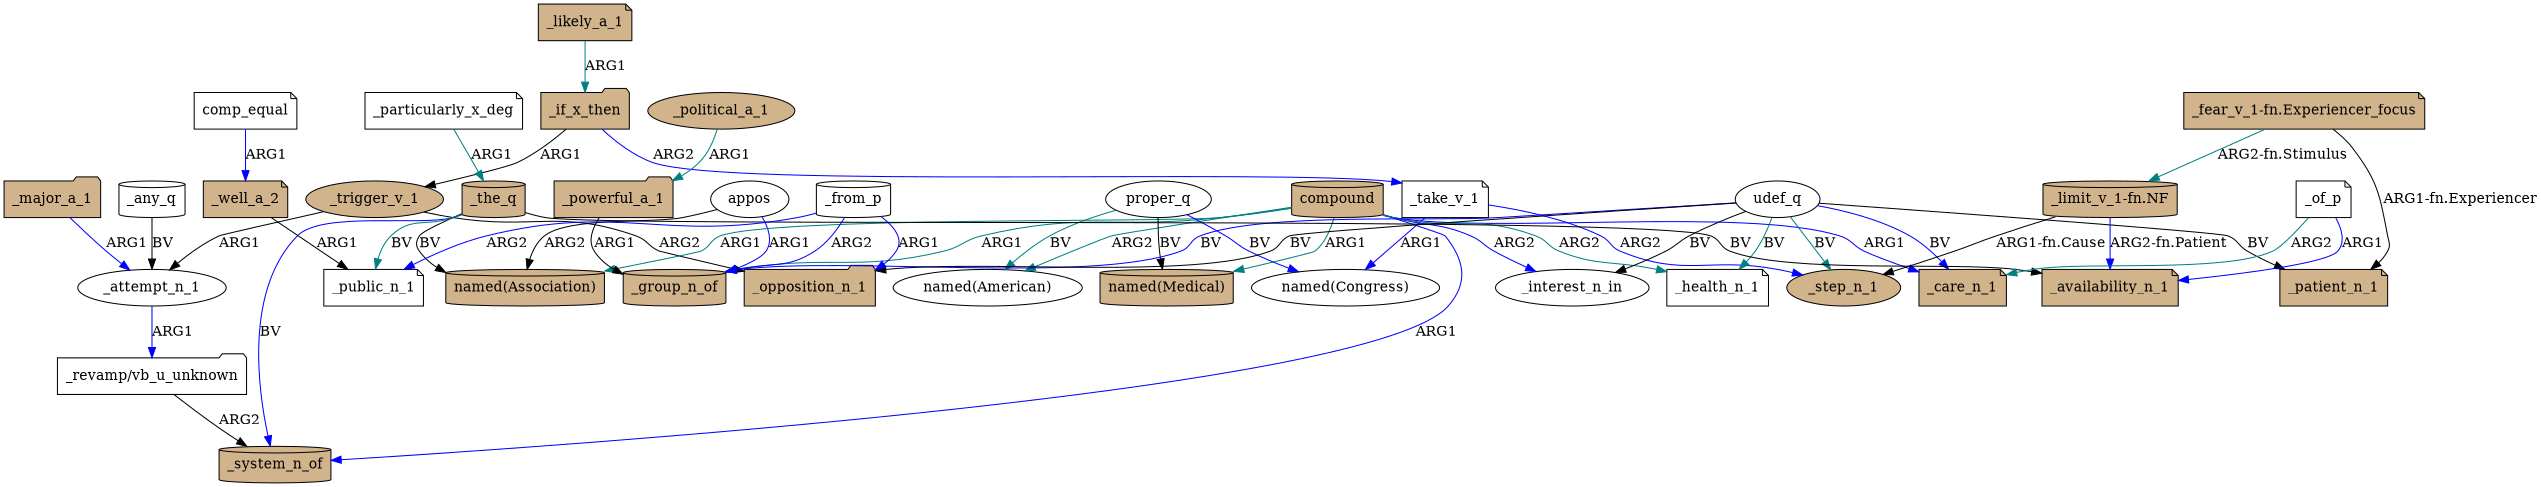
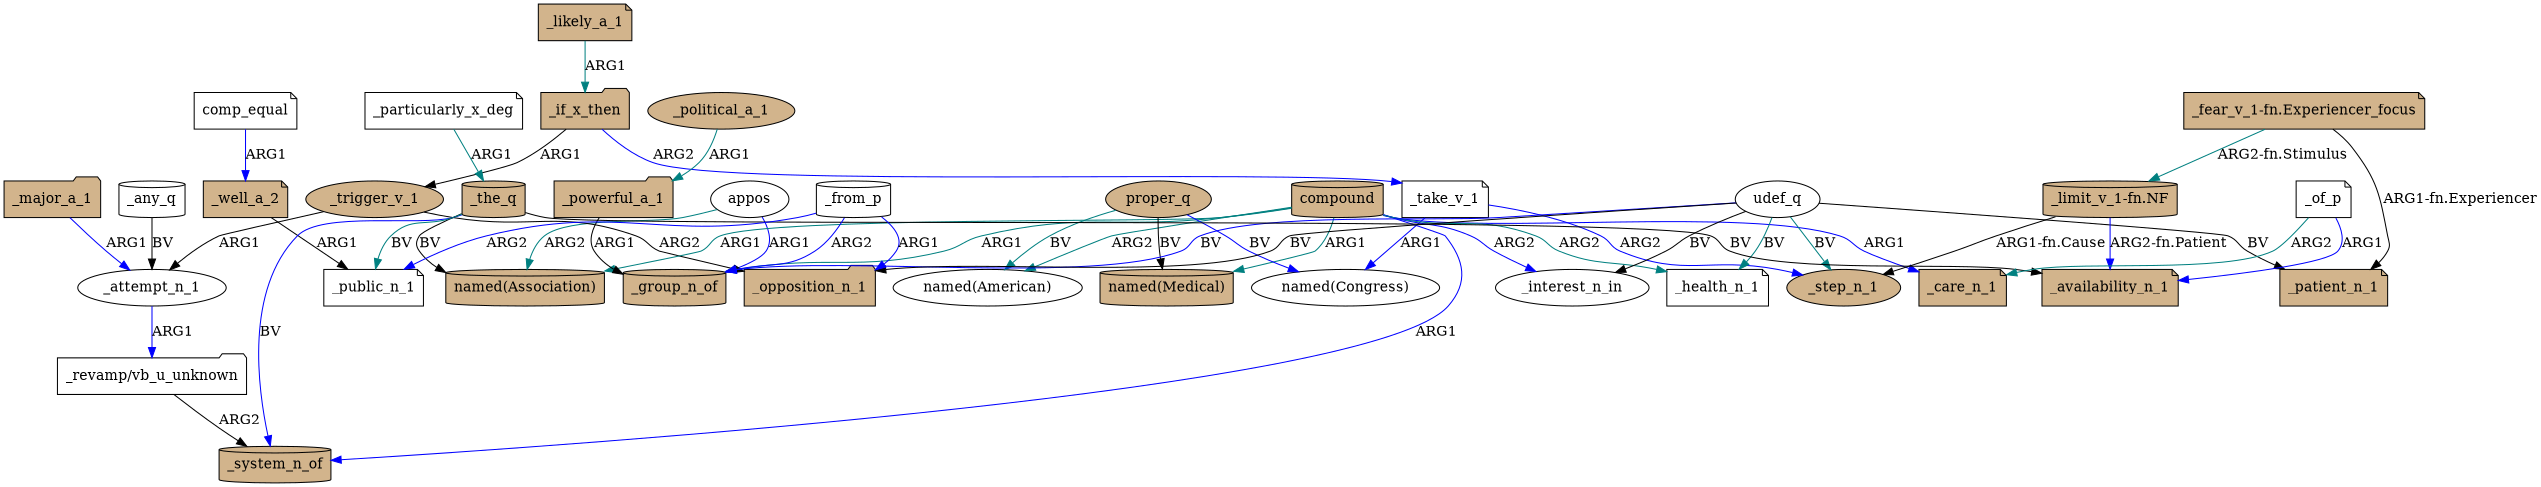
(1158, 199) -> (1158, 199)
(616, 222) -> (616, 222)
(1884, 224) -> none
